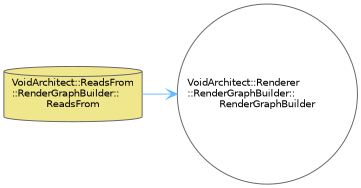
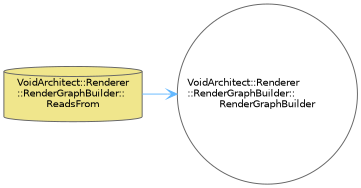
(73, 94) -> (73, 94)
